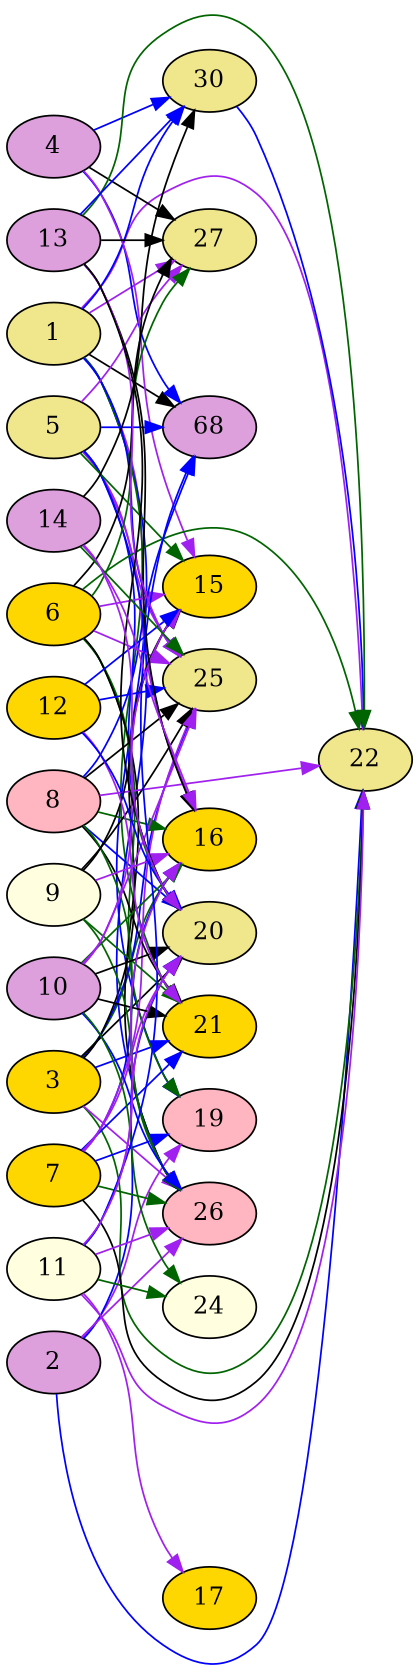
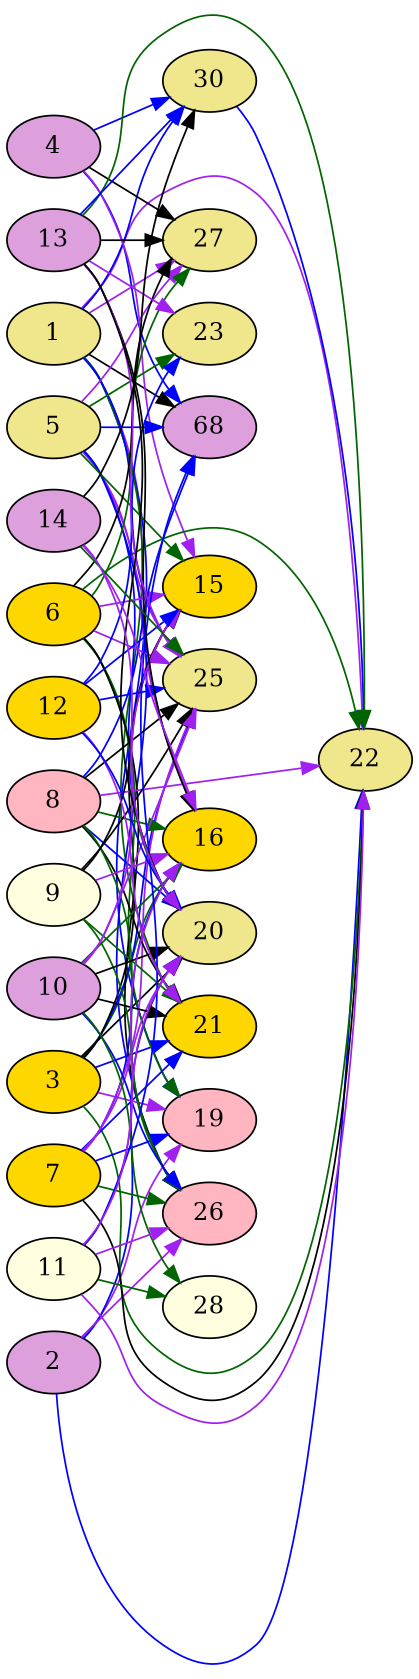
none -> (210, 334)
(116, 1135) -> (123, 1099)
(210, 1307) -> (210, 1307)
(210, 1598) -> none
